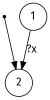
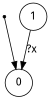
(19, 83) -> (19, 83)
